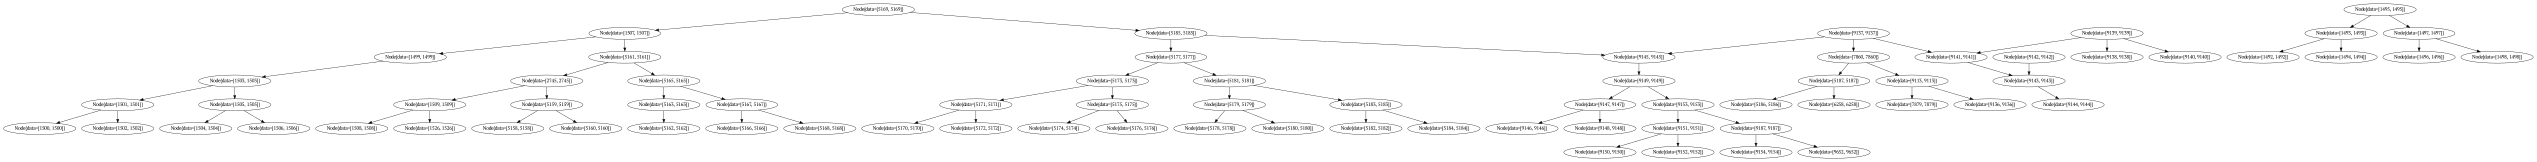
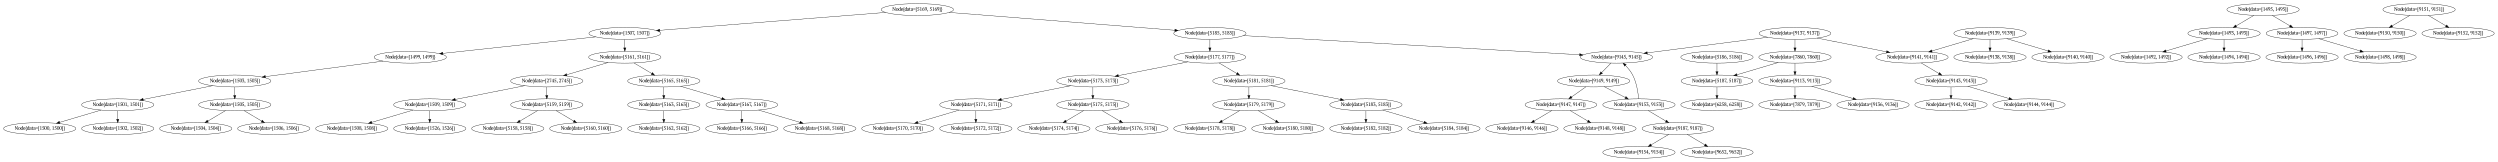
(2029, 67) -> (1951, 91)
(1797, 92) -> (1717, 67)
(1678, 115) -> (1635, 81)
